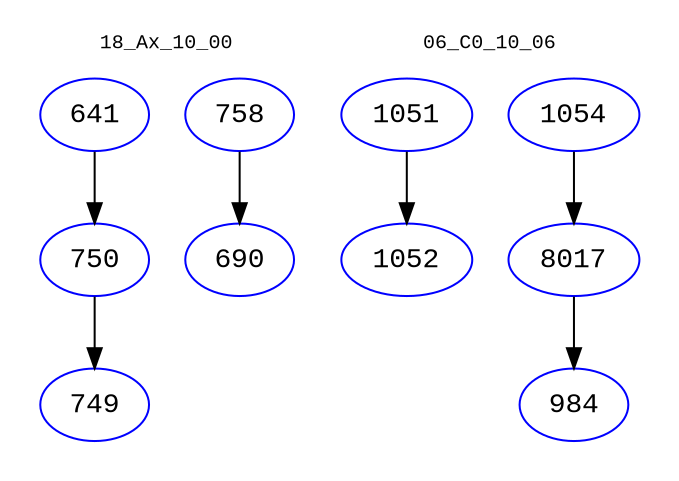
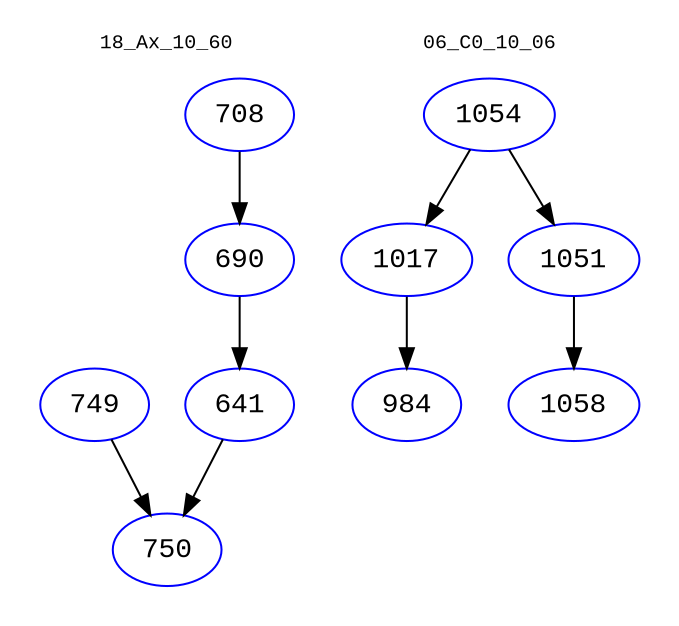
(167, 43) -> (167, 43)
(240, 115) -> (240, 115)
none -> (526, 178)
(407, 260) -> (574, 405)
(574, 260) -> (407, 260)
(95, 322) -> (126, 468)
none -> (240, 322)
